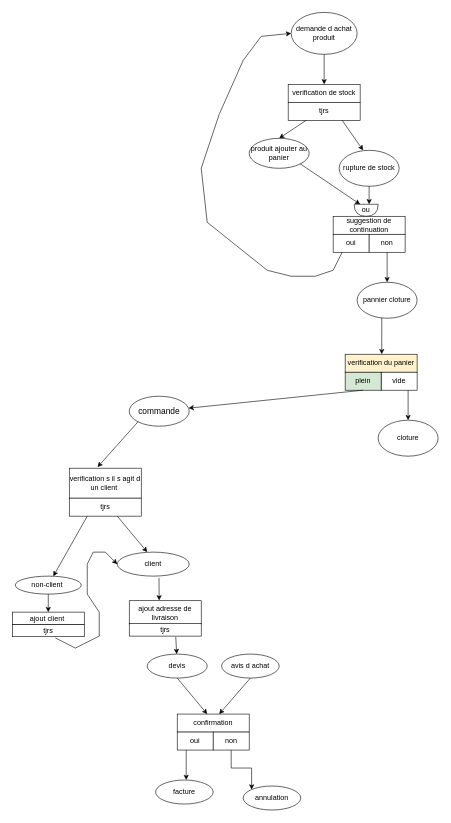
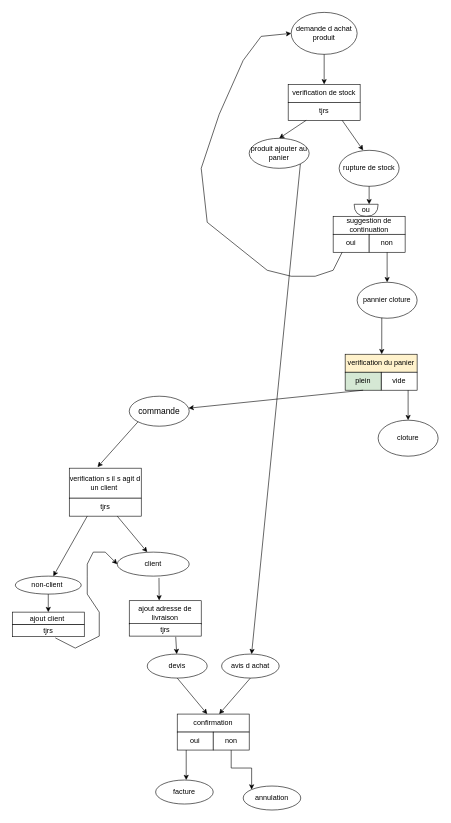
(329, 183) -> (276, 406)
